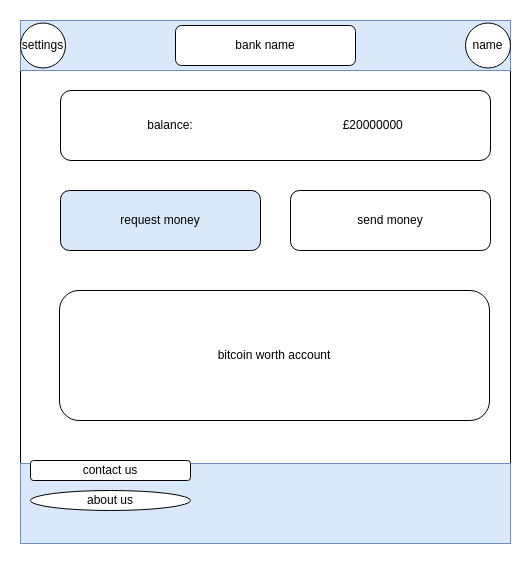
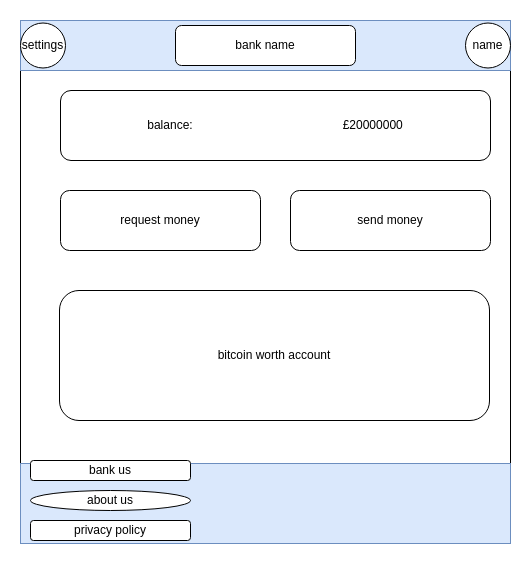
(161, 221) -> (161, 221)
(111, 471) -> (111, 471)
none -> (111, 531)
